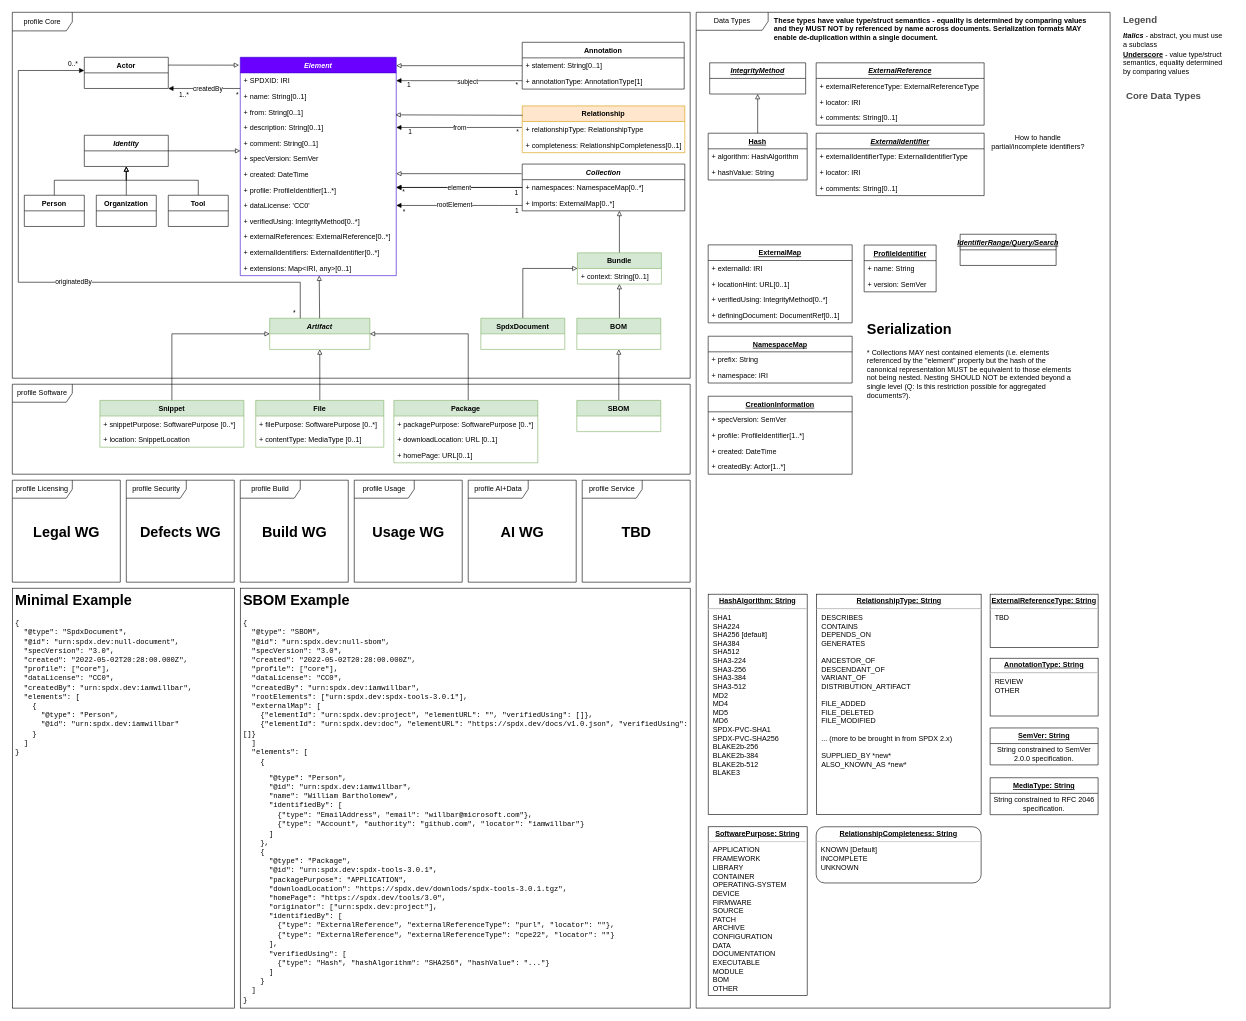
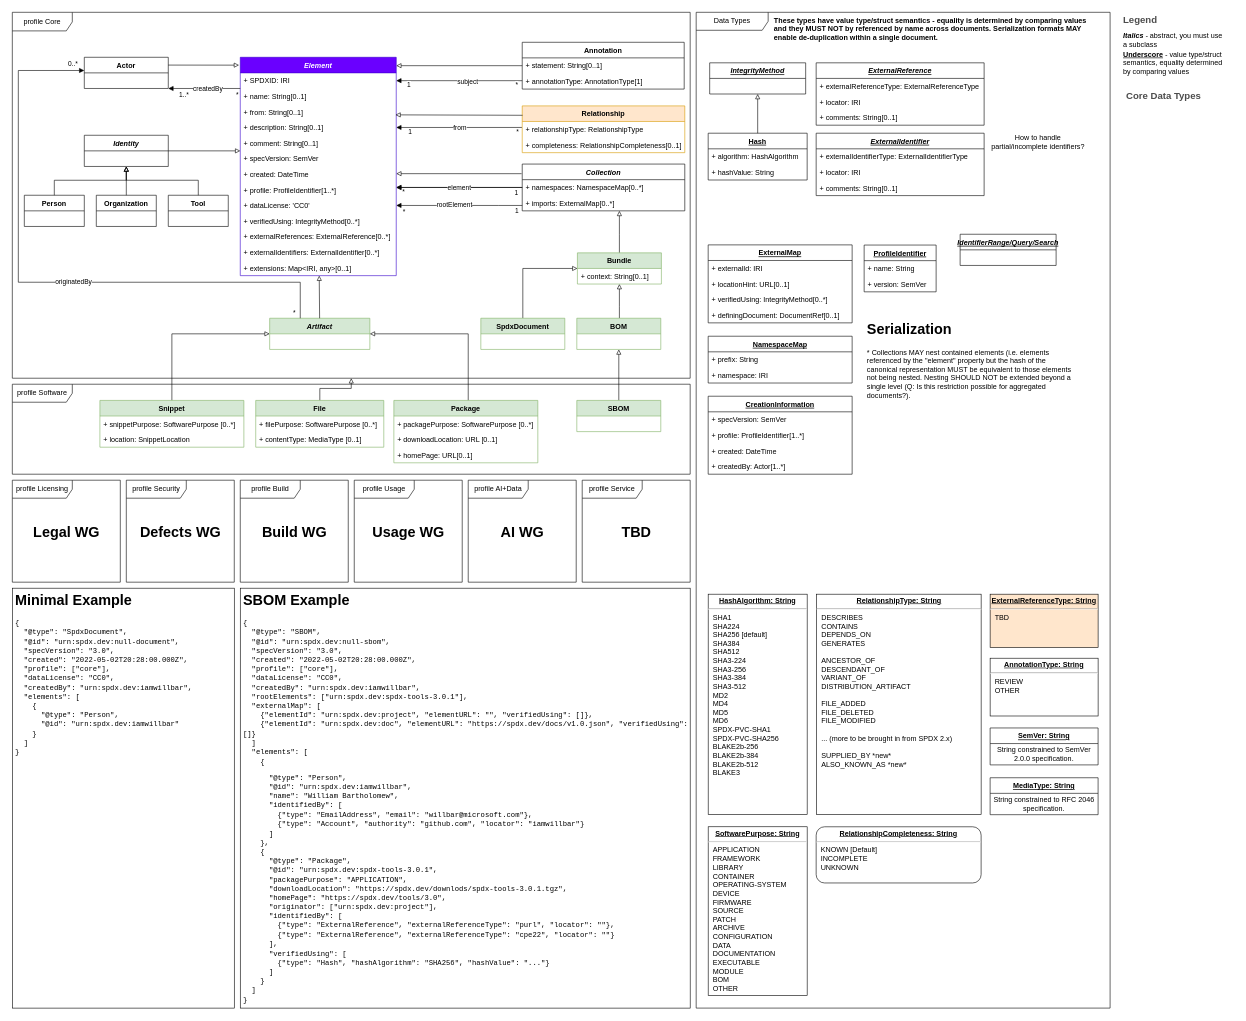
(320, 373) -> (335, 389)
(1044, 621) -> (1044, 621)
